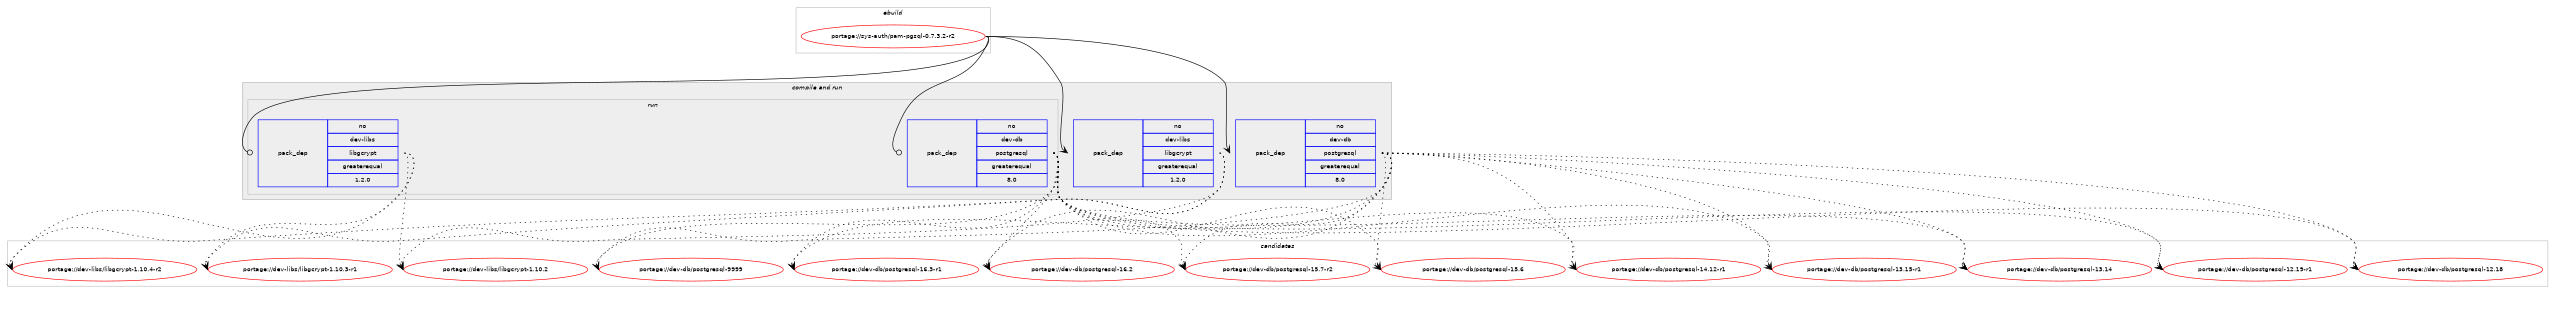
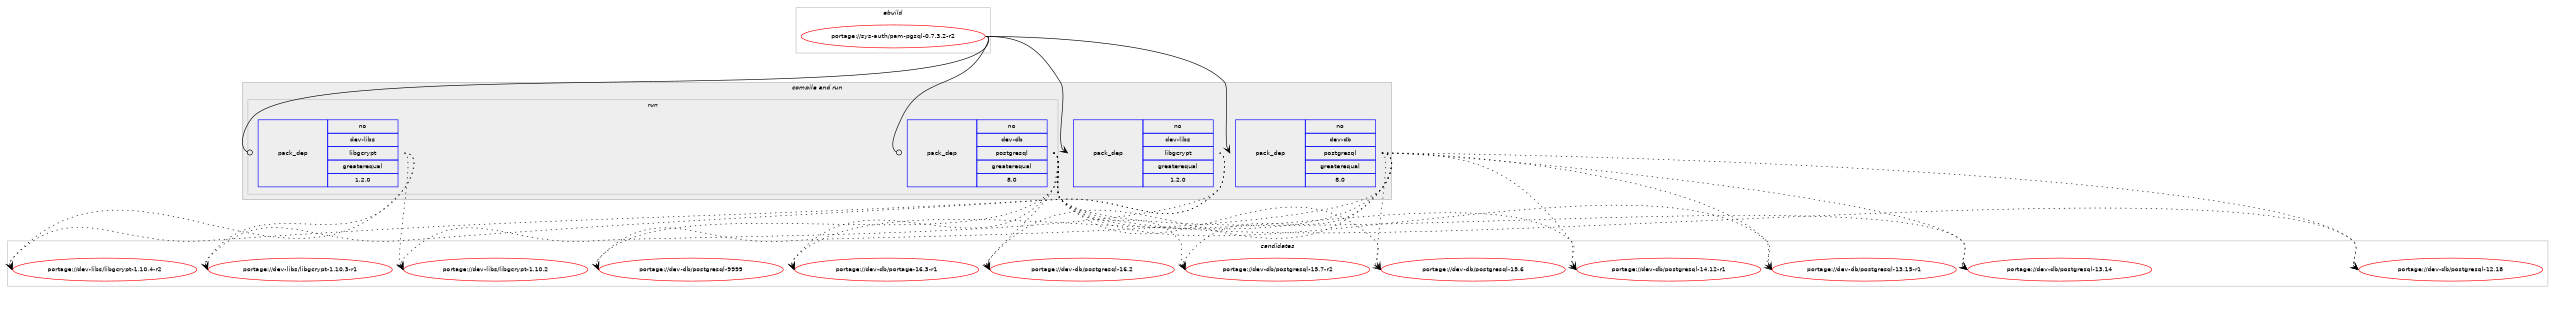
(887, 270) -> (887, 270)
(2255, 270) -> none
